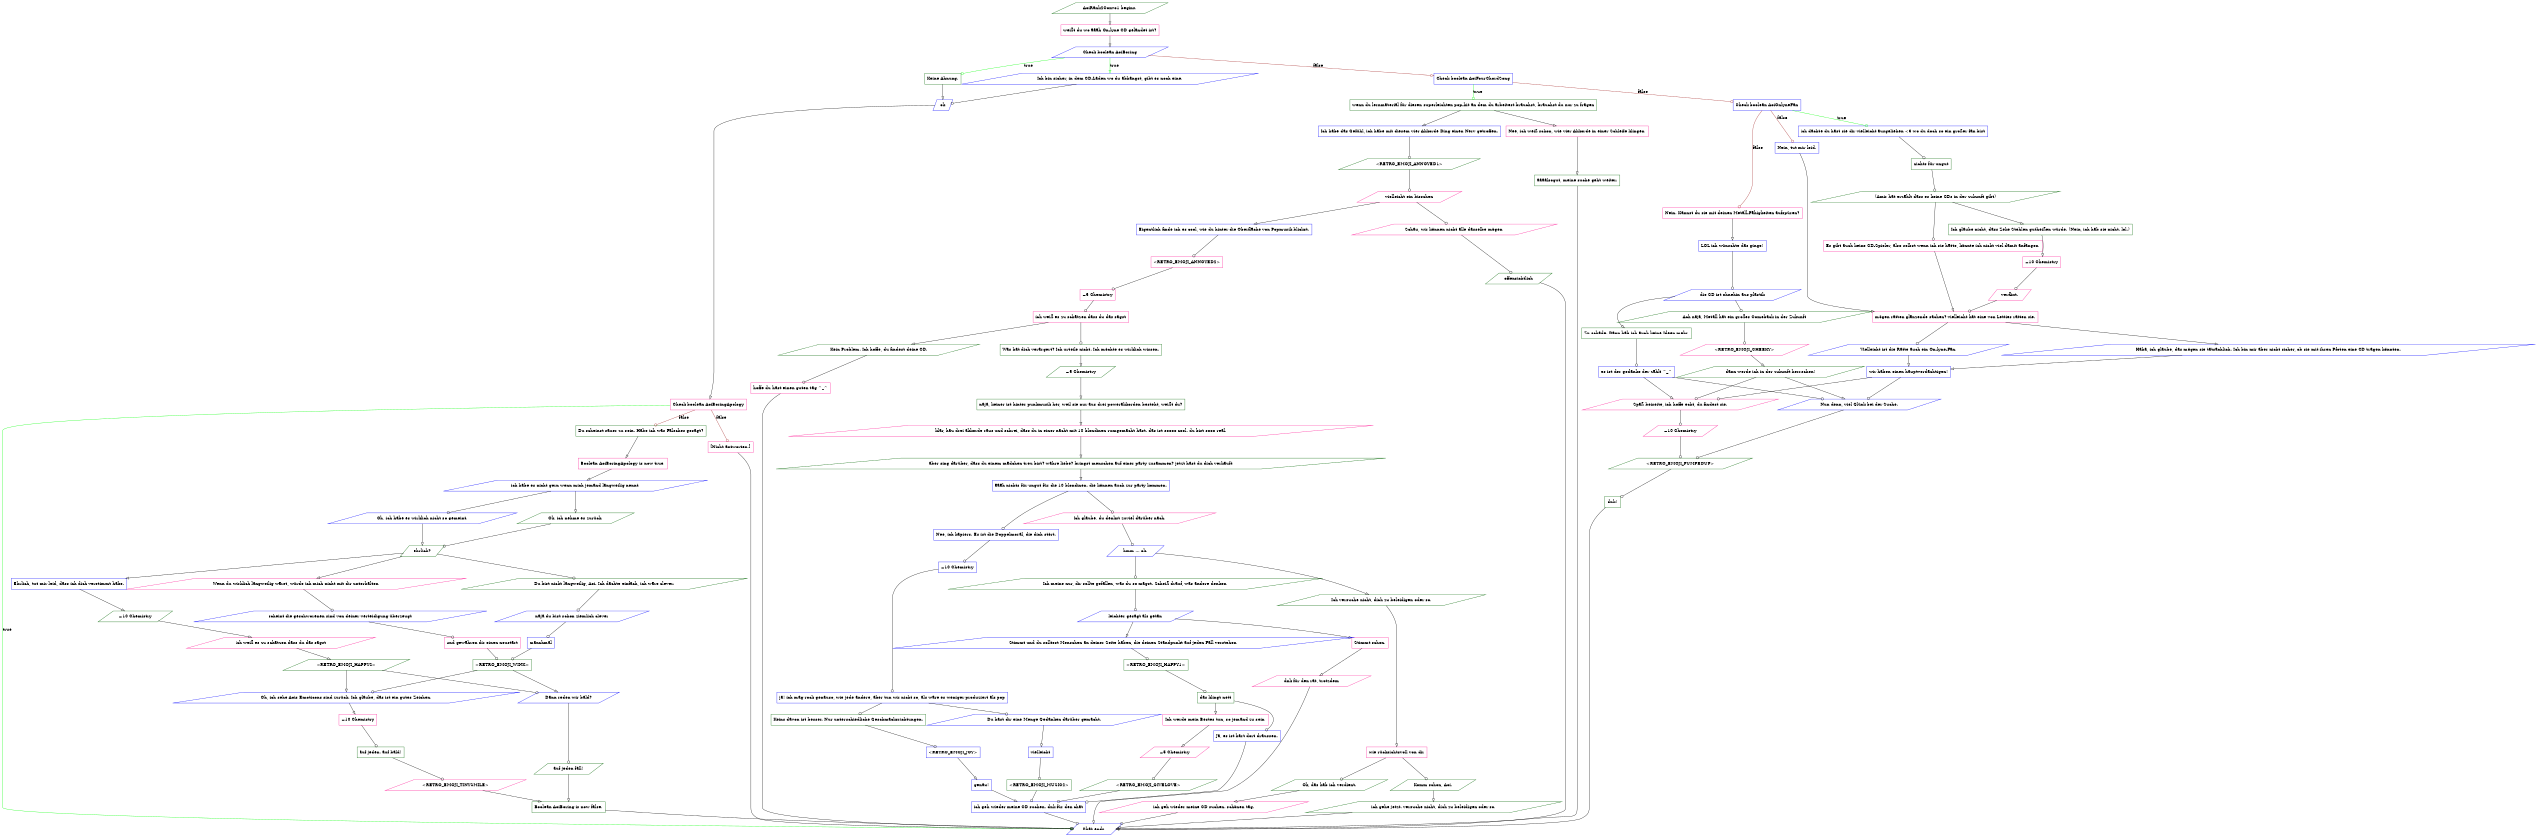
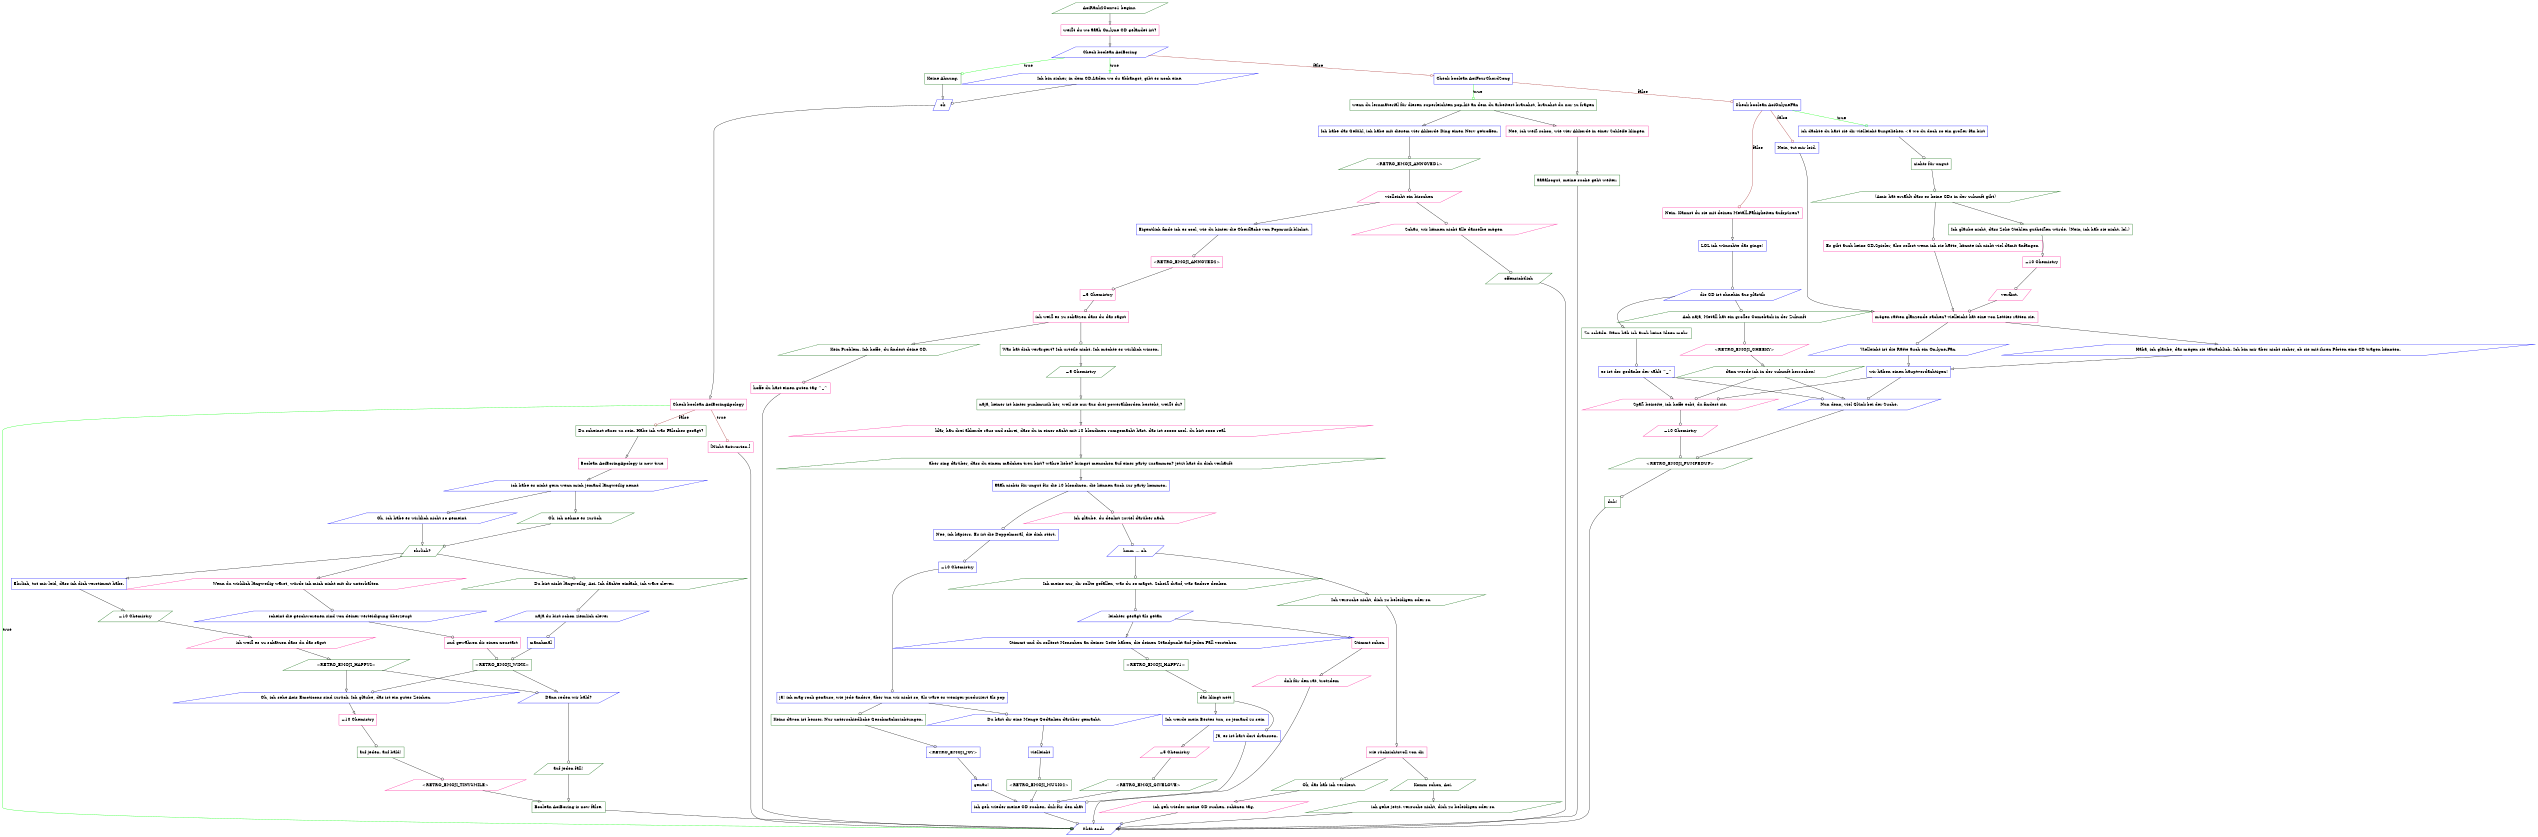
(722, 418) -> (722, 418)
(1216, 720) -> (1216, 720)
